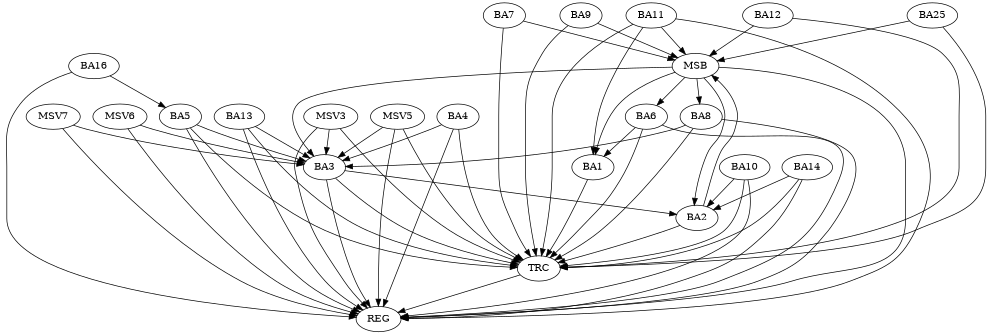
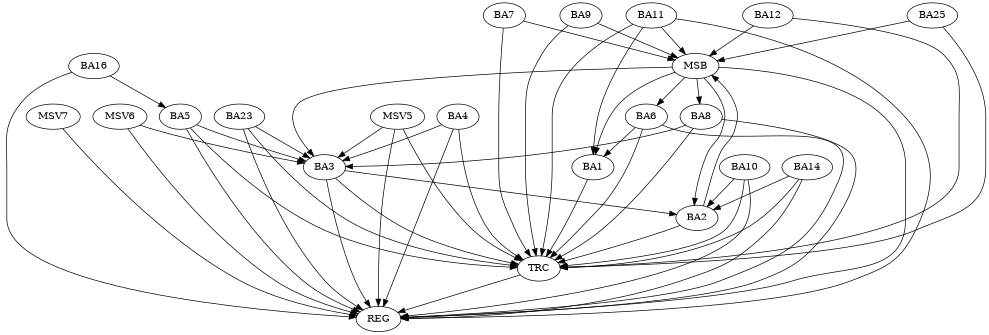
(239, 117) -> (239, 117)
(331, 117) -> none
(184, 149) -> none
